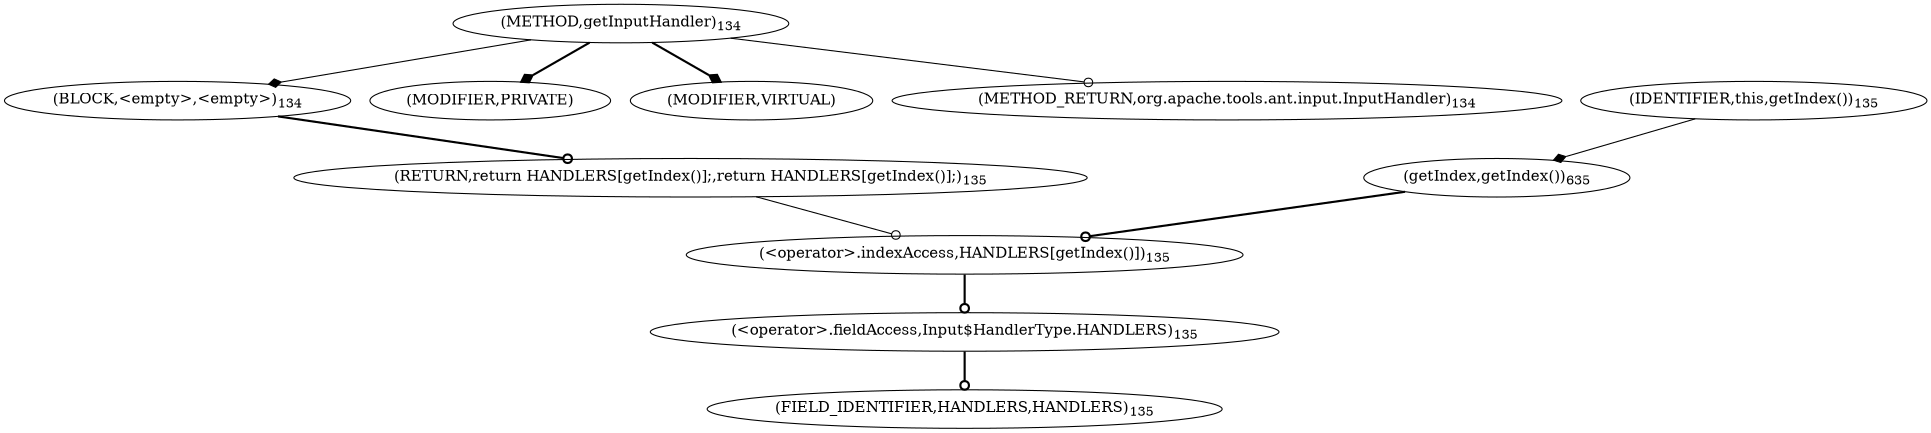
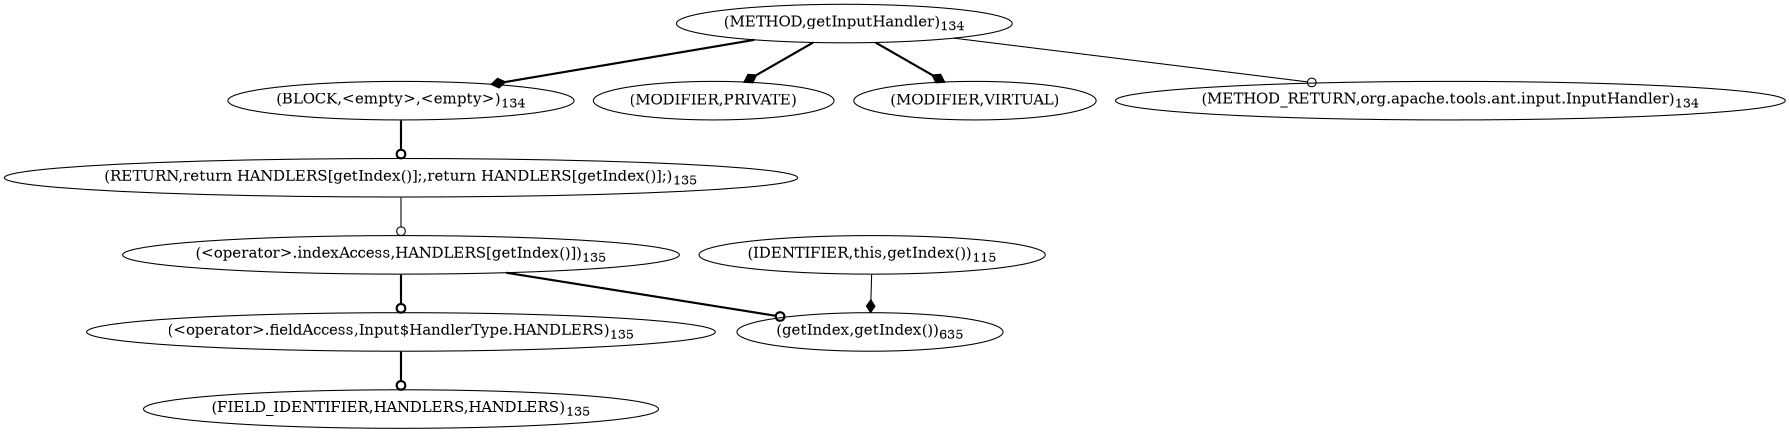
(406, 61) -> (630, 61)
(1866, 99) -> (985, 253)
(1248, 214) -> (641, 294)
